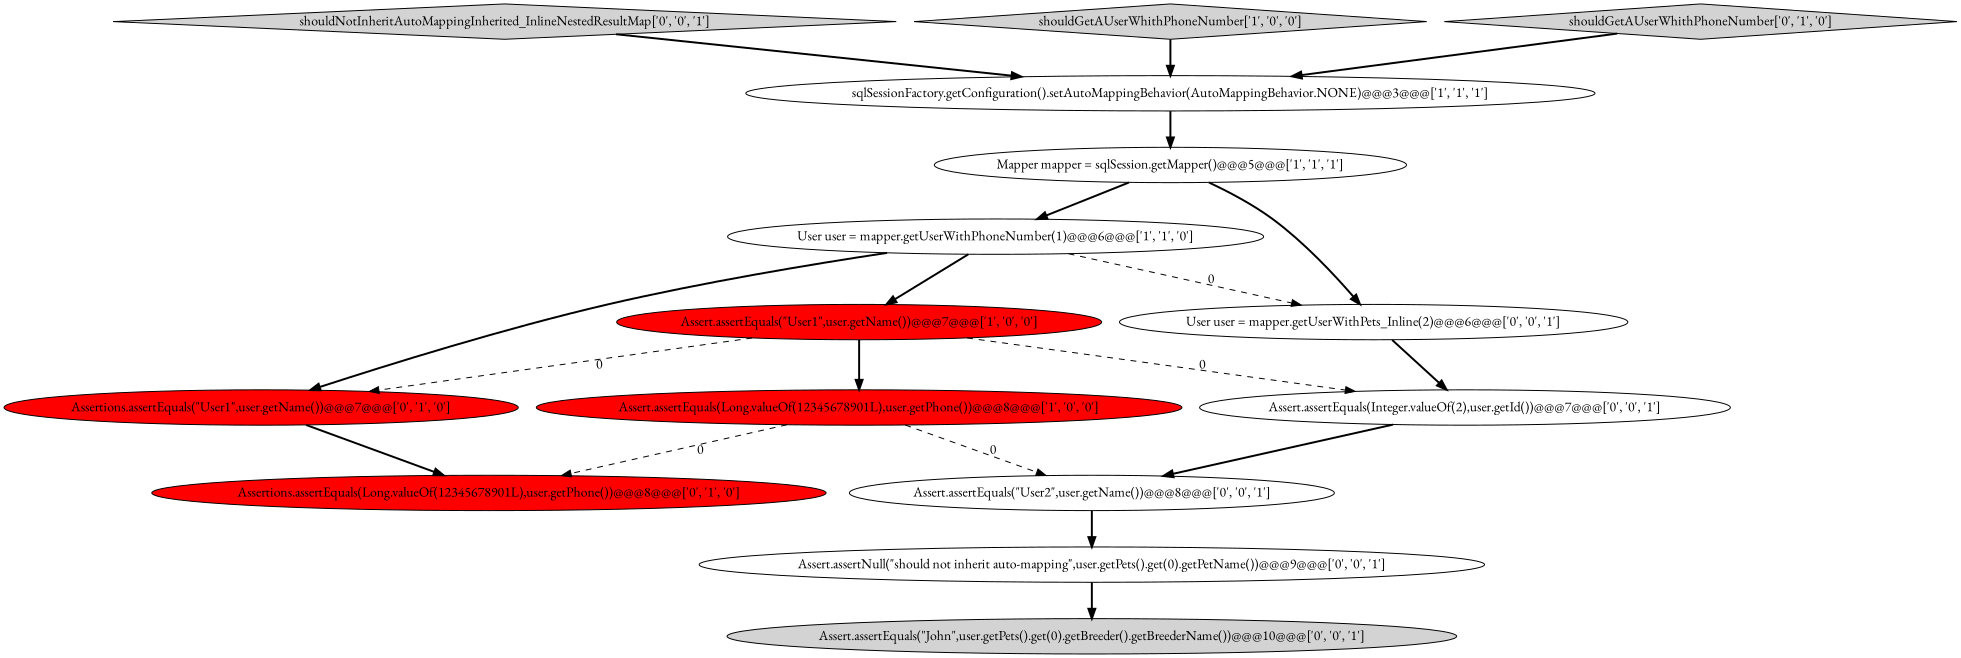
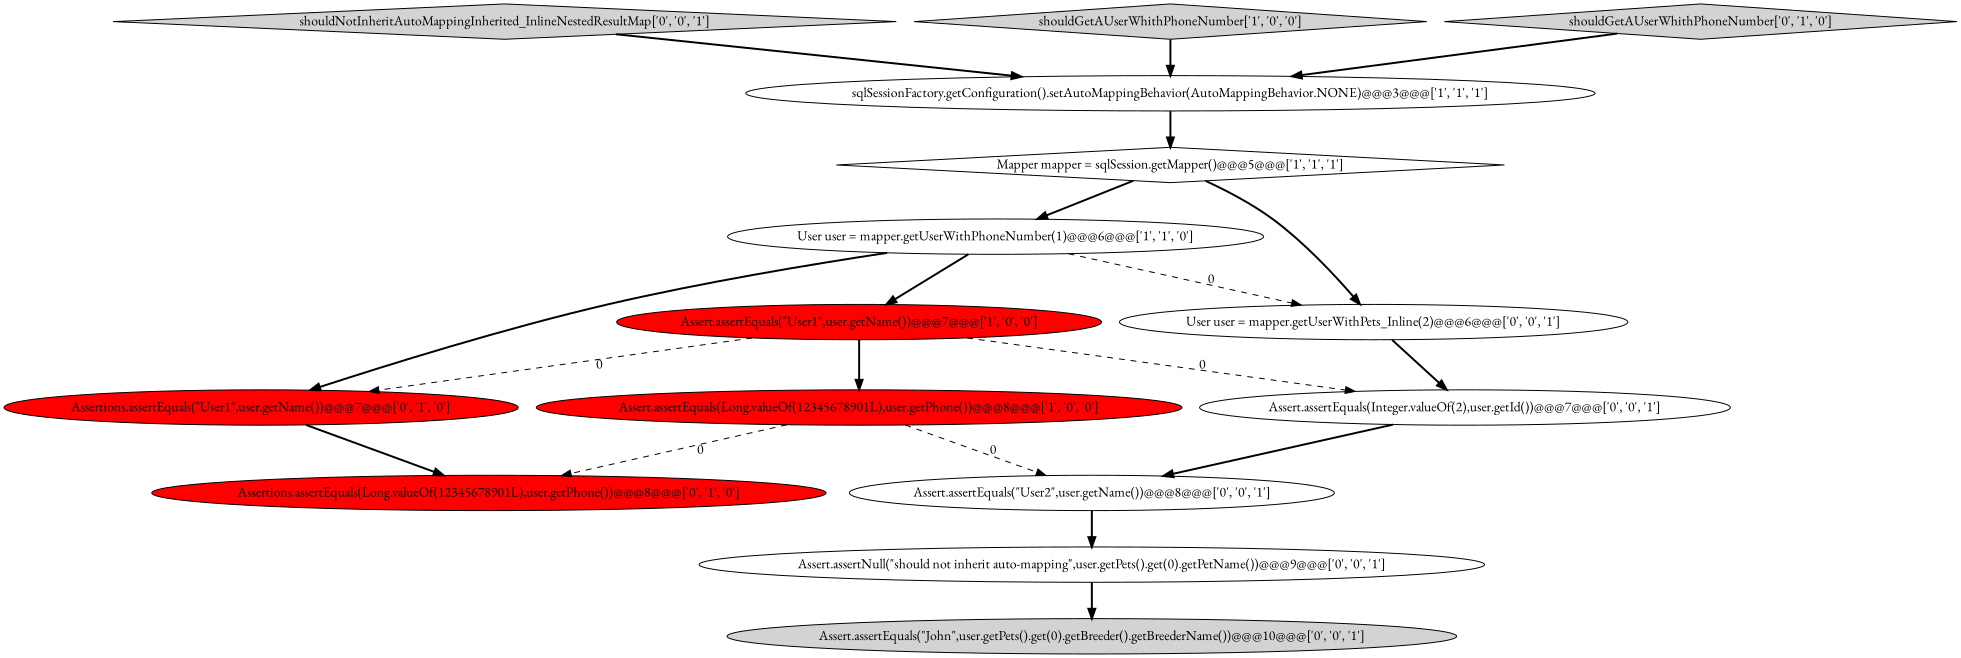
(1170, 165) -> (1170, 165)
